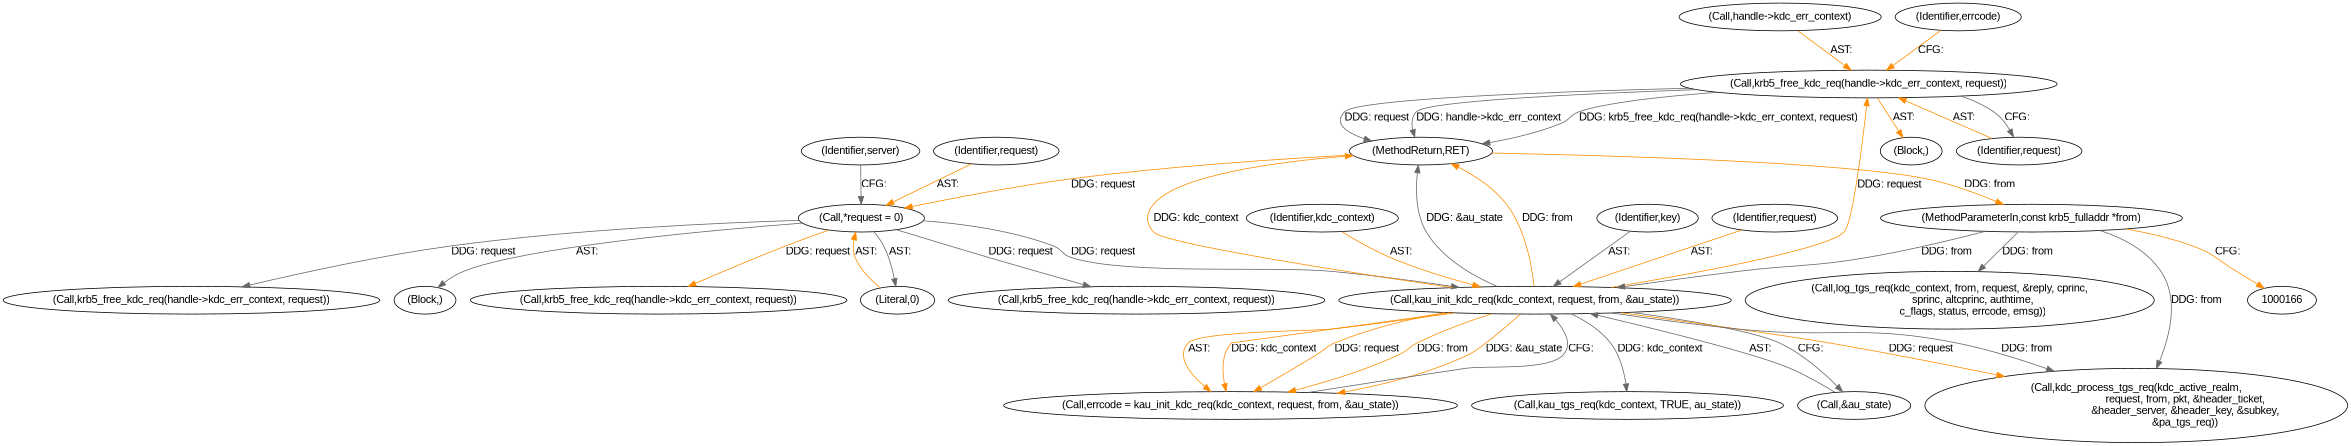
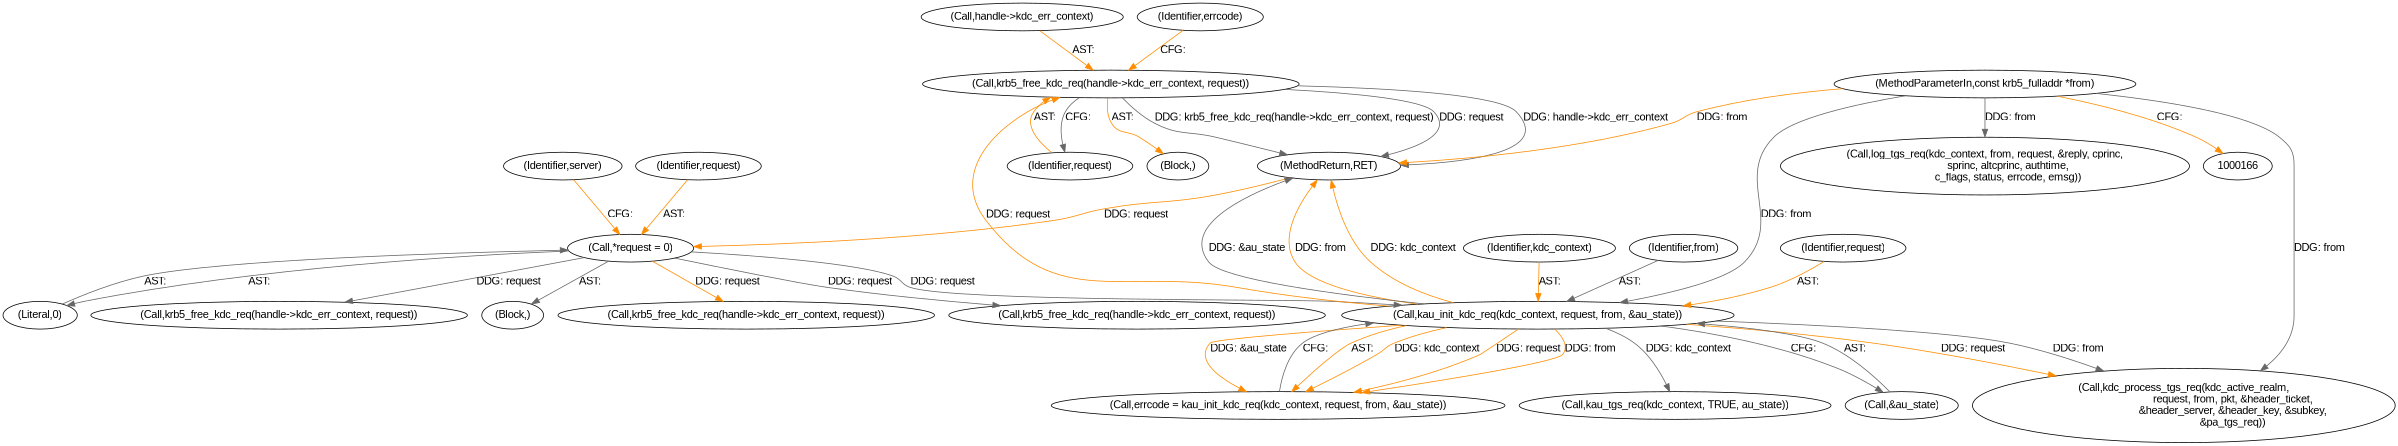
(1746, 162) -> (1627, 134)
(861, 181) -> (594, 204)
(1648, 218) -> (1684, 248)
(860, 267) -> (308, 260)
